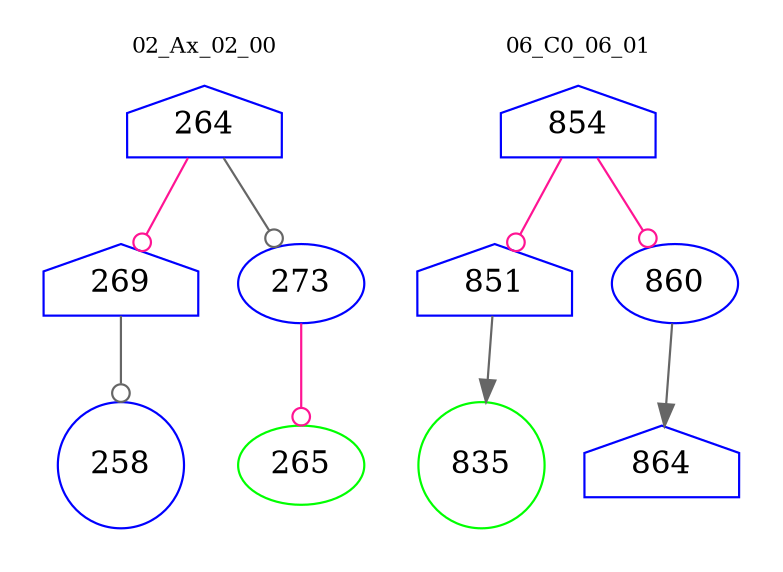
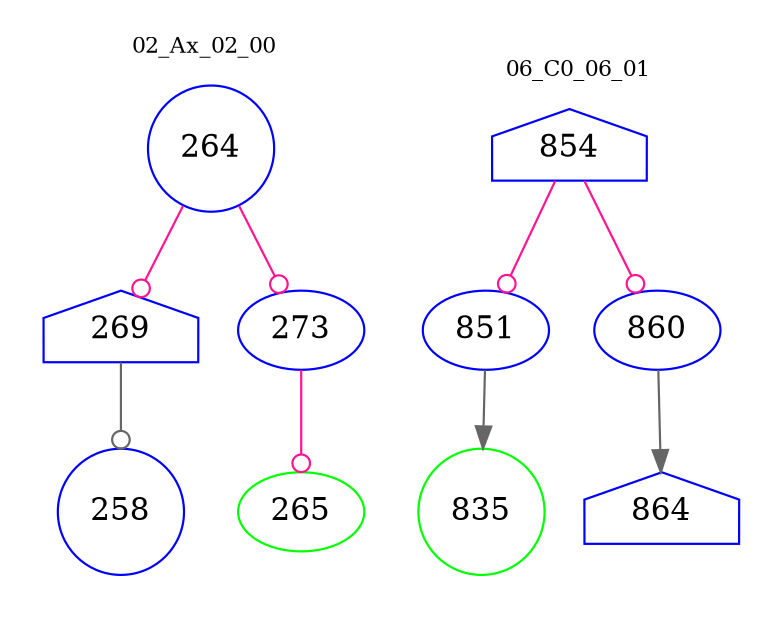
(204, 125) -> (211, 149)
(246, 194) -> (257, 241)
(495, 284) -> (486, 330)
